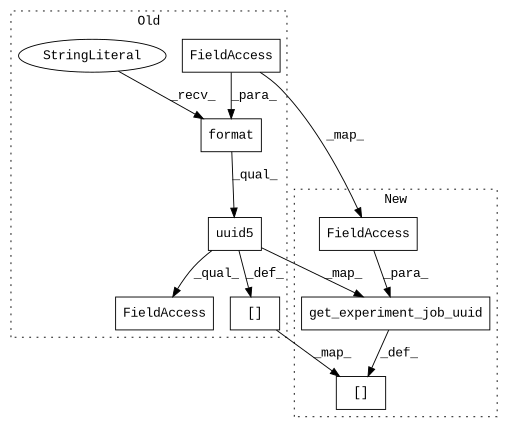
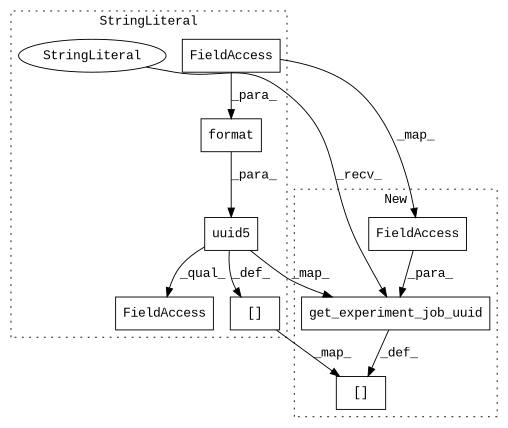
(149, 21) -> (149, 21)
(157, 93) -> (312, 120)
(255, 175) -> (254, 175)
